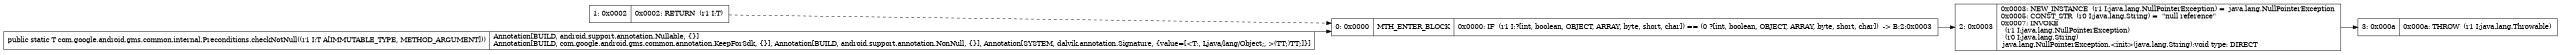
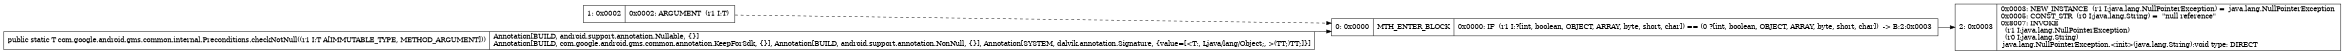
(680, 14) -> (680, 14)
(2032, 24) -> (2032, 24)
(2458, 27) -> none
